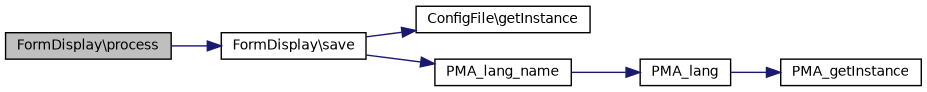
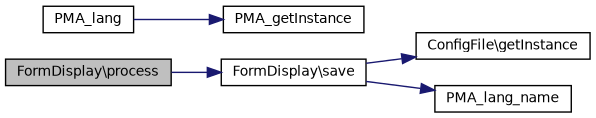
(599, 72) -> none
